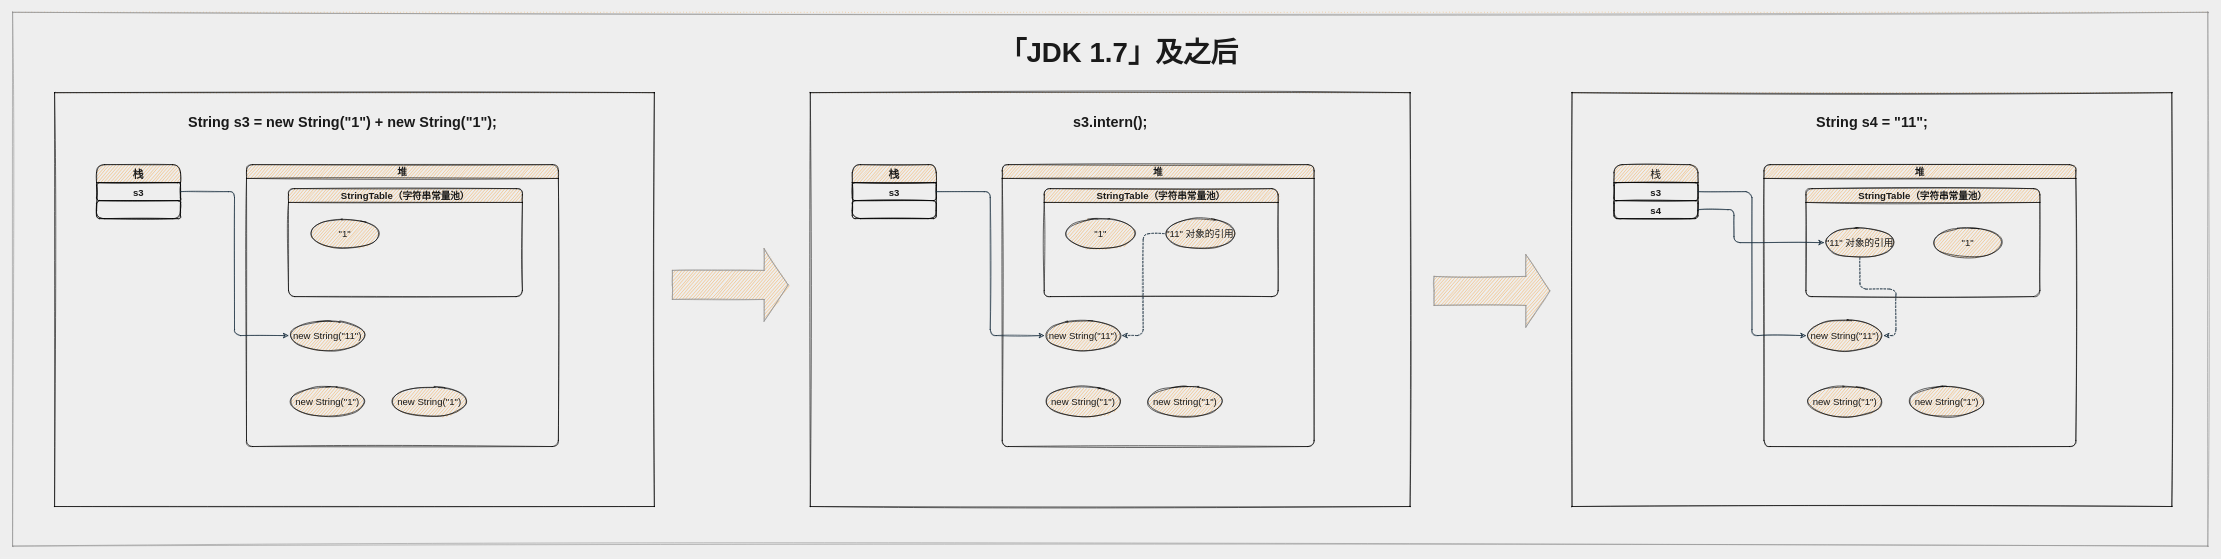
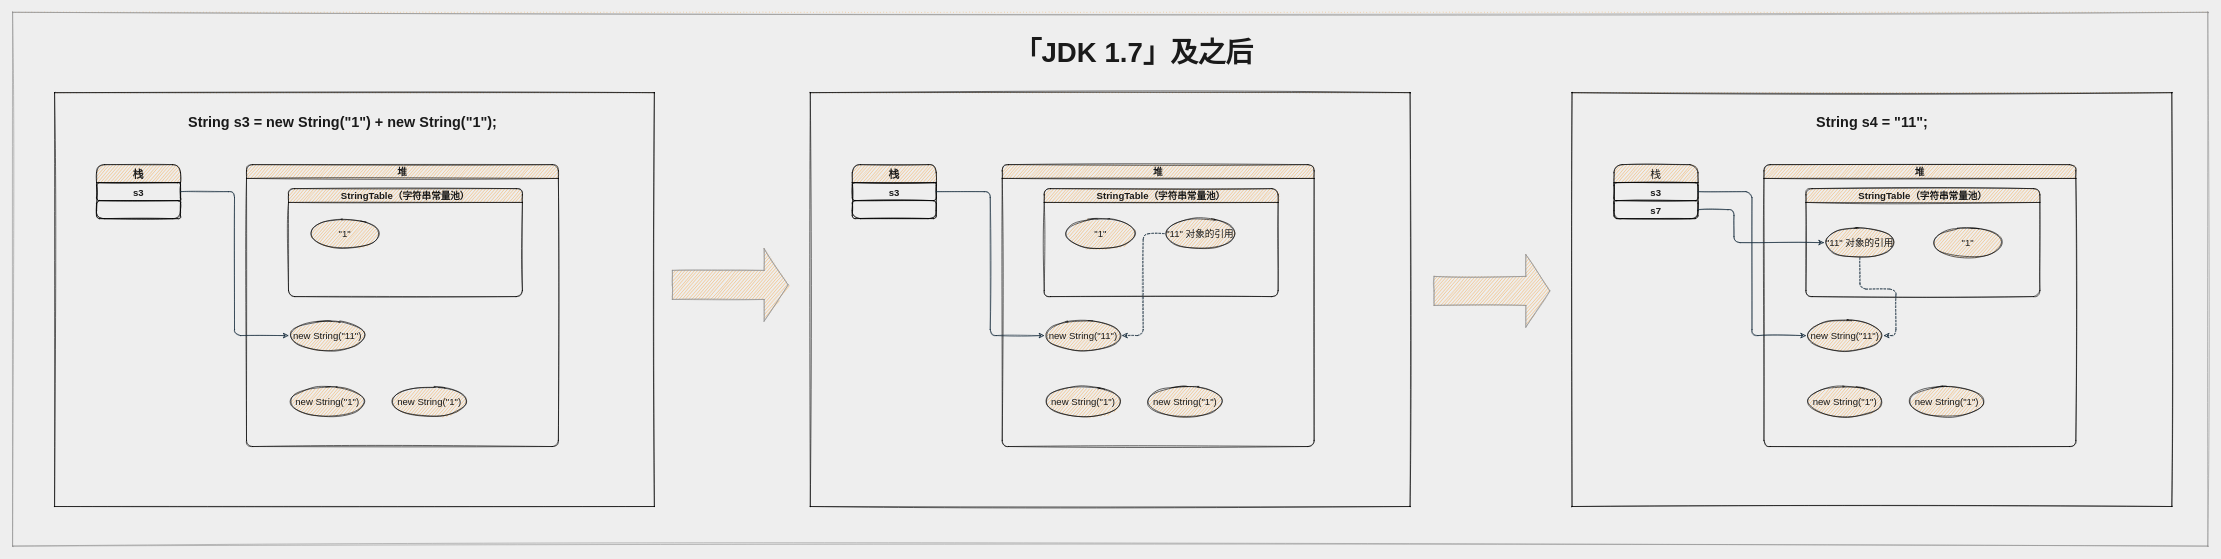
(1125, 51) -> (1140, 51)
(1110, 123) -> none
(1656, 210) -> (1656, 210)
